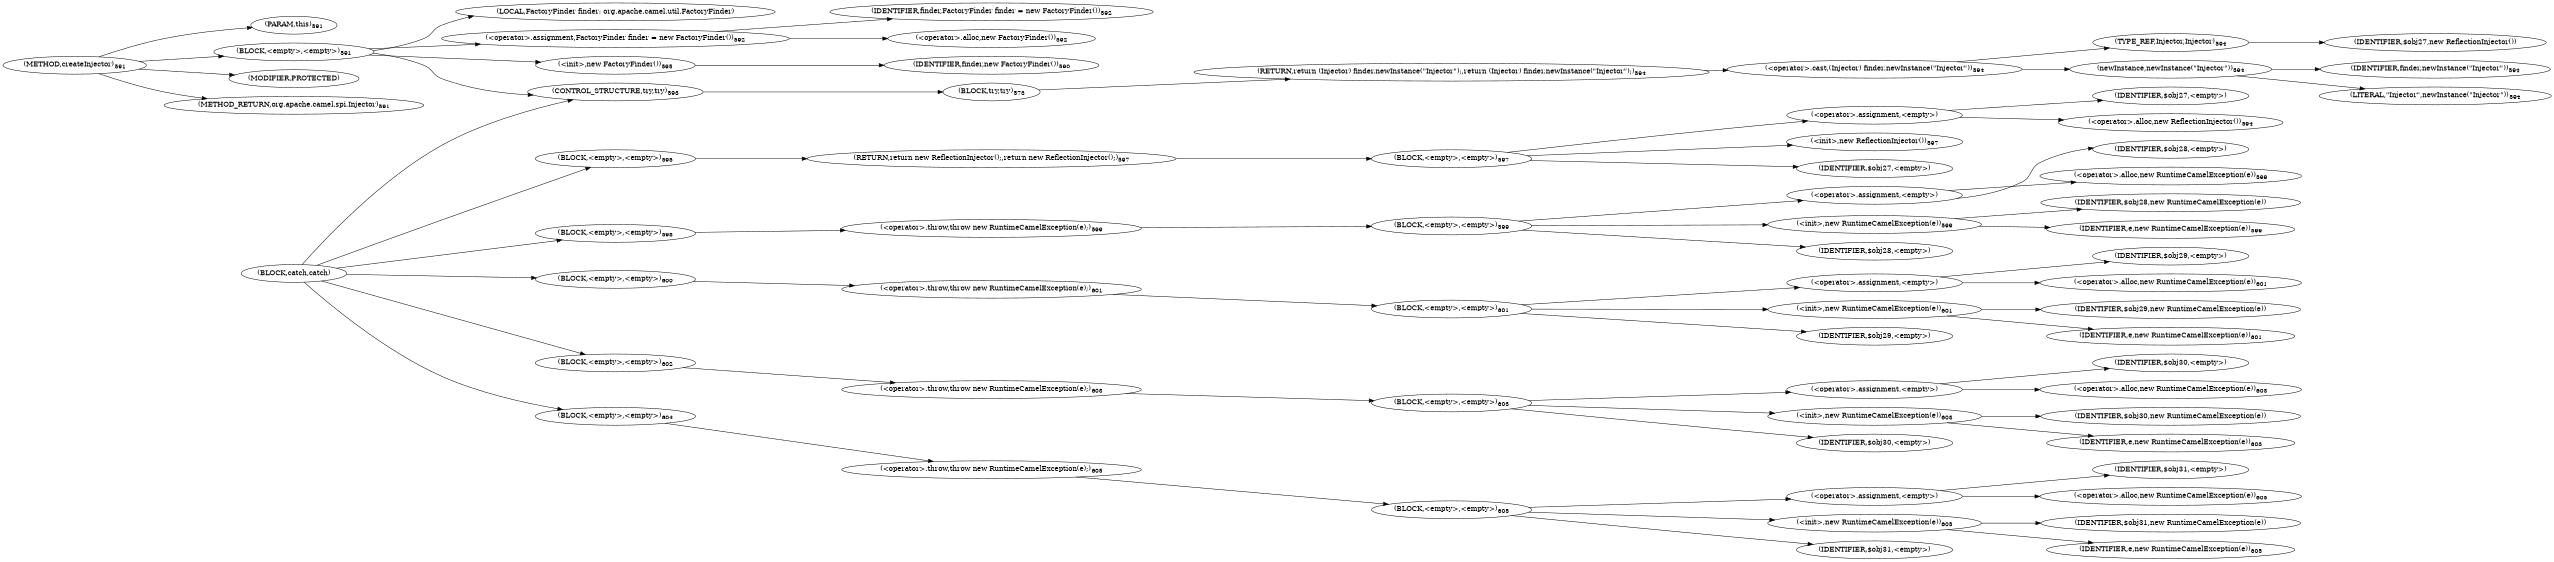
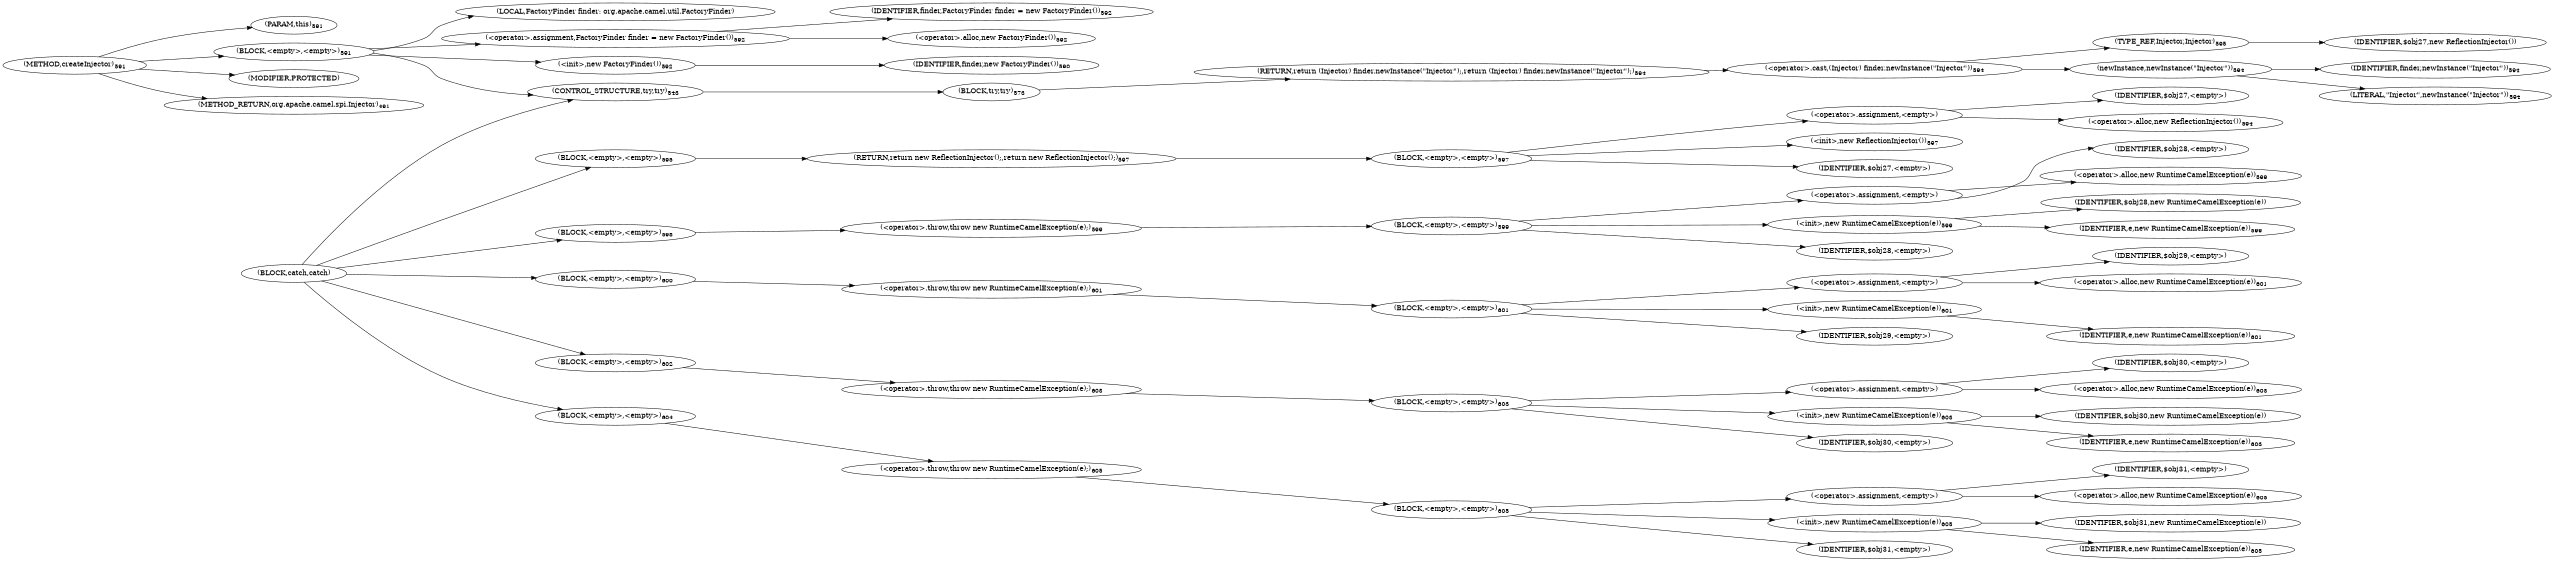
(2221, 42) -> (2221, 42)
(667, 65) -> (667, 65)
(673, 91) -> (673, 91)
(384, 105) -> (384, 105)
(2171, 310) -> none
